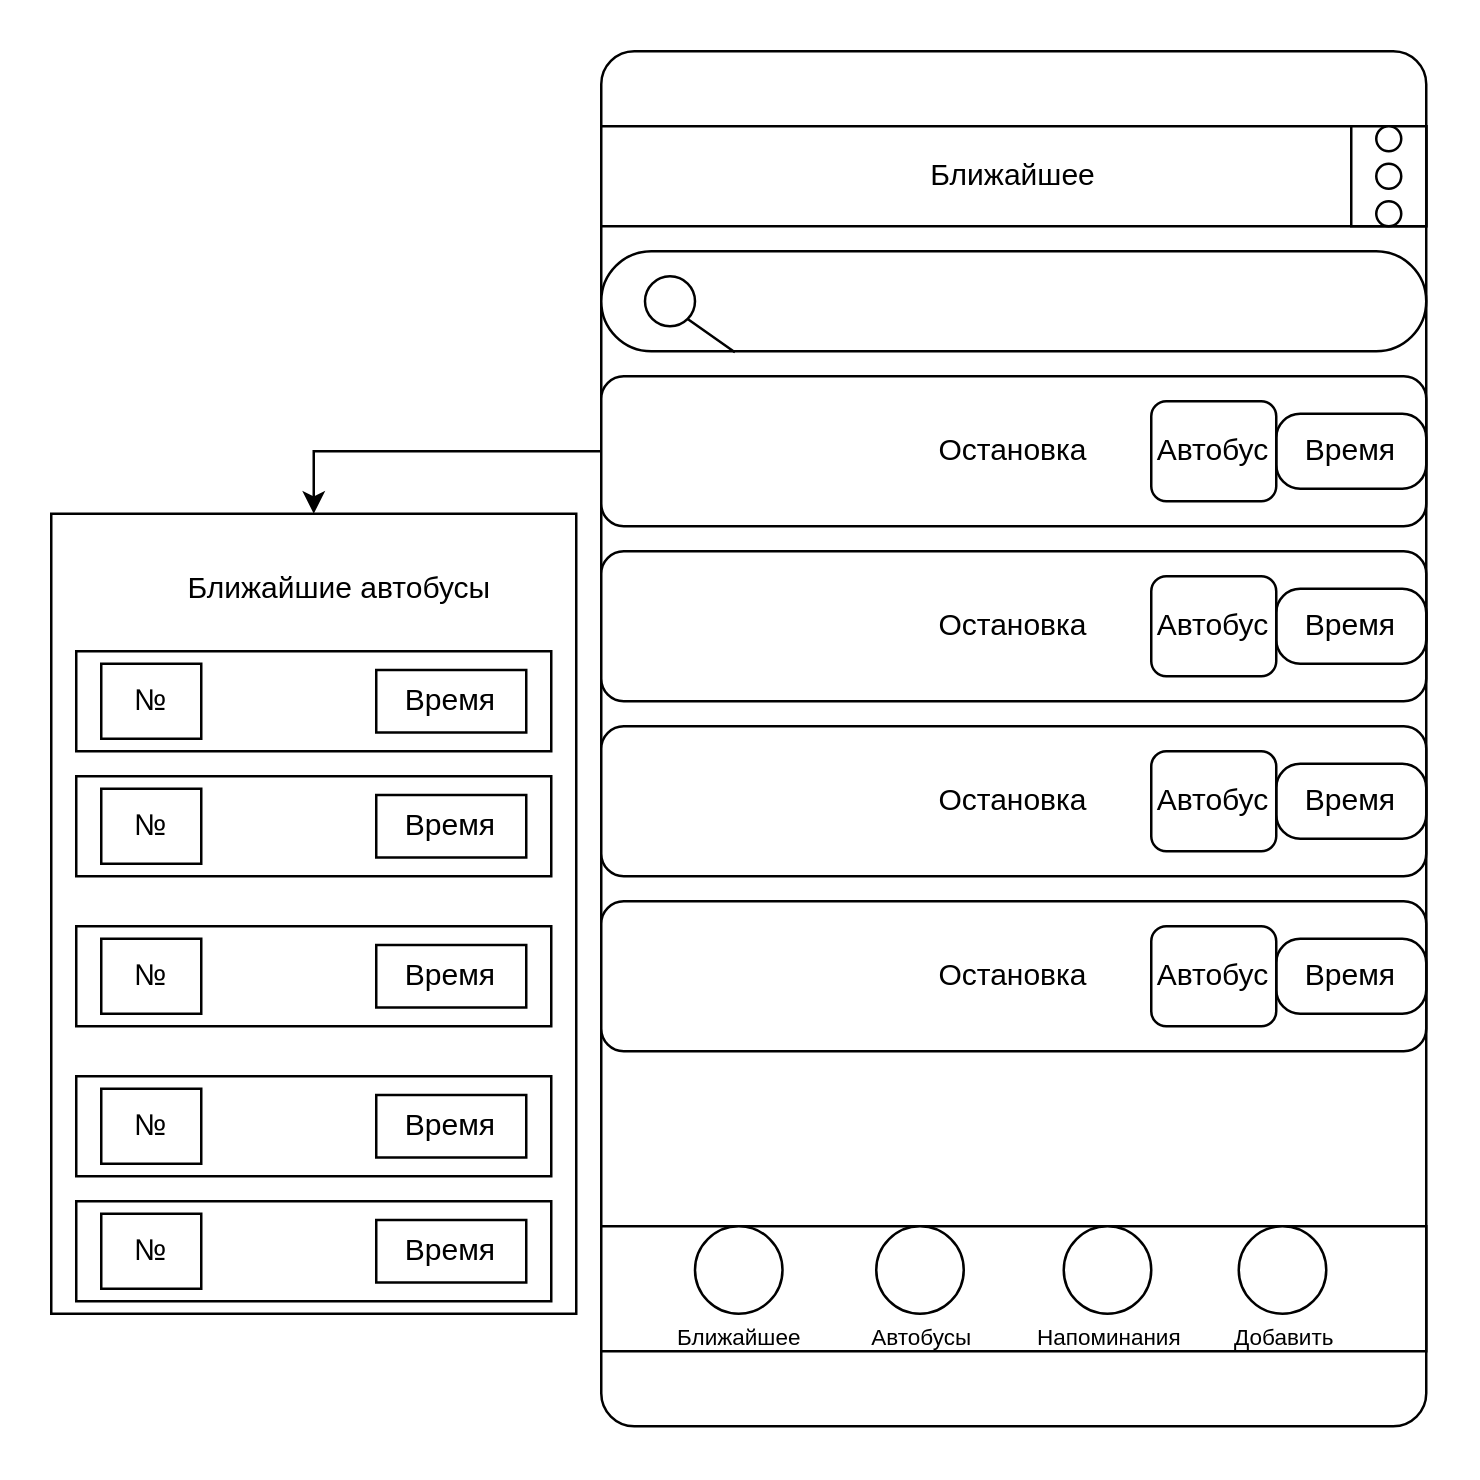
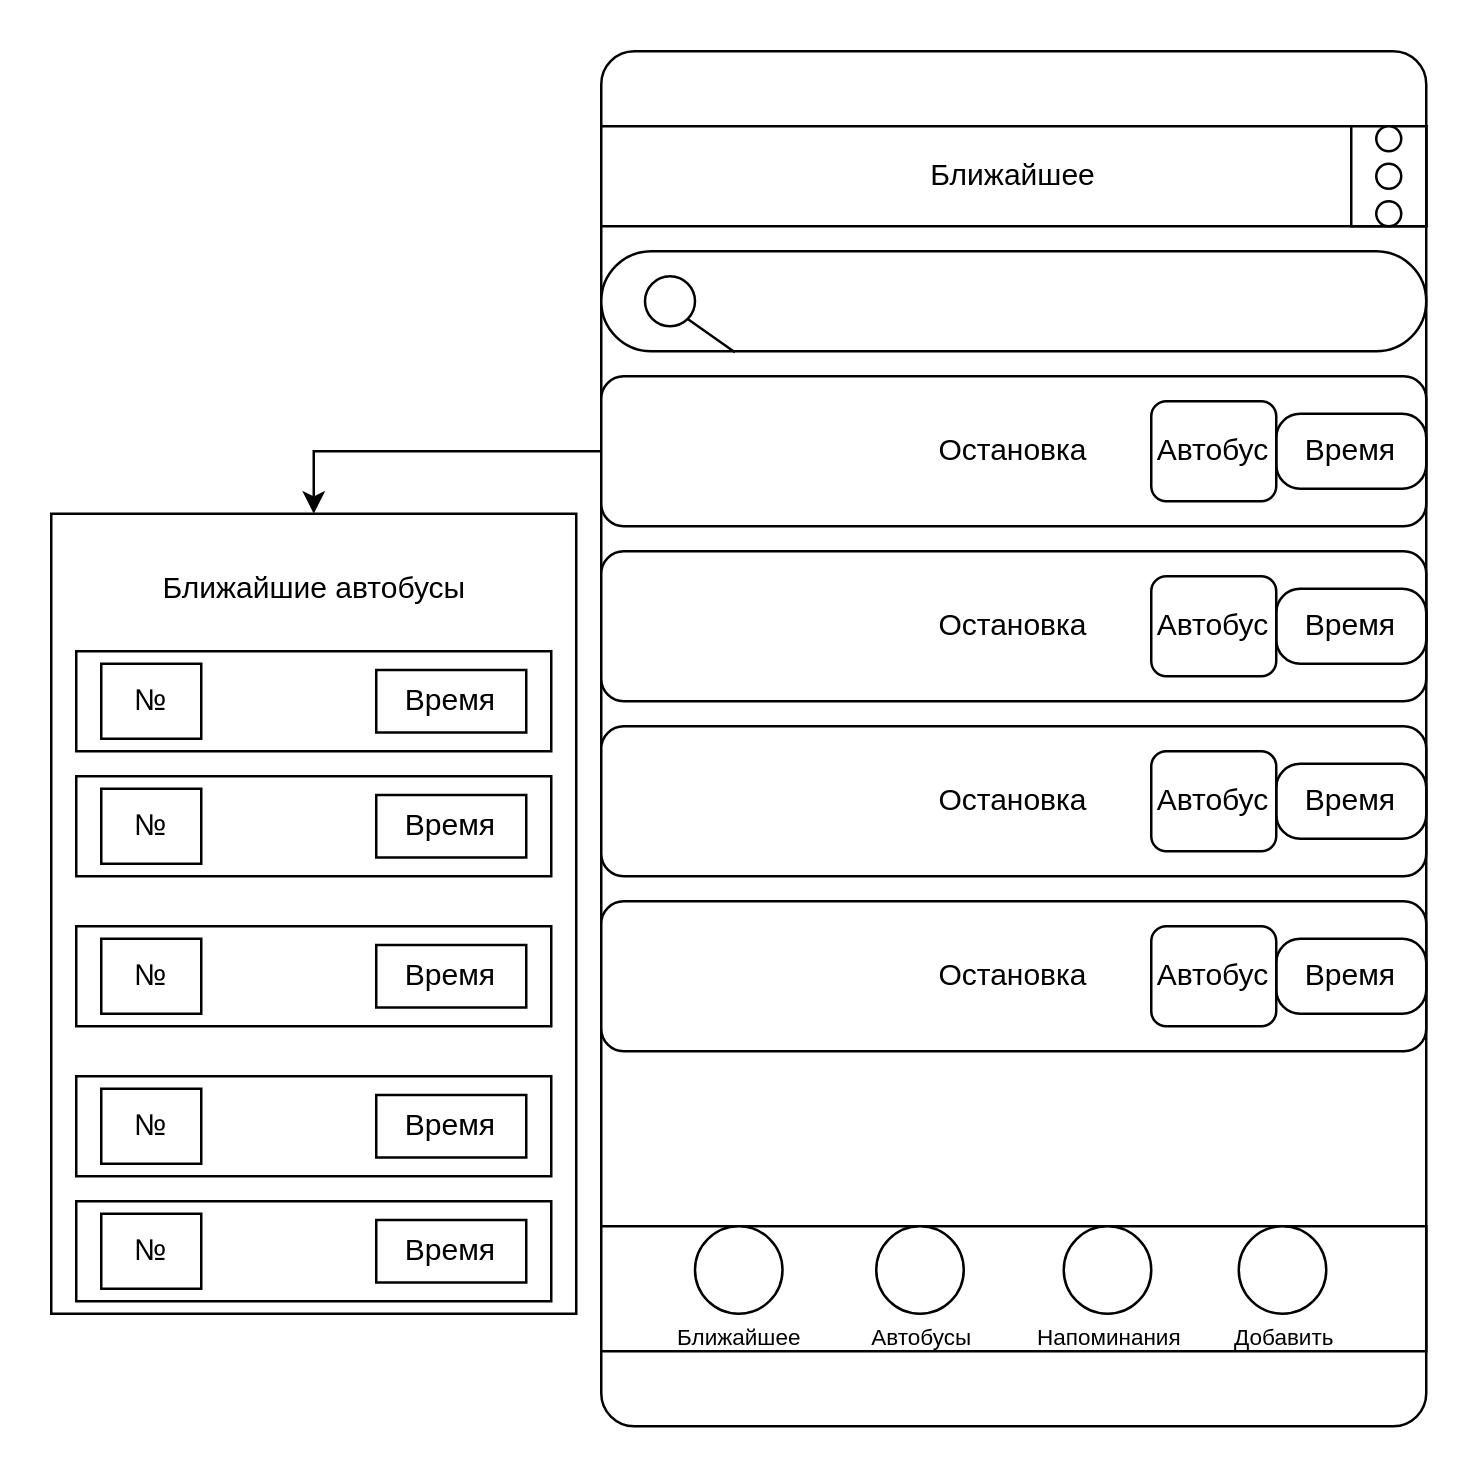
(339, 589) -> (314, 589)
